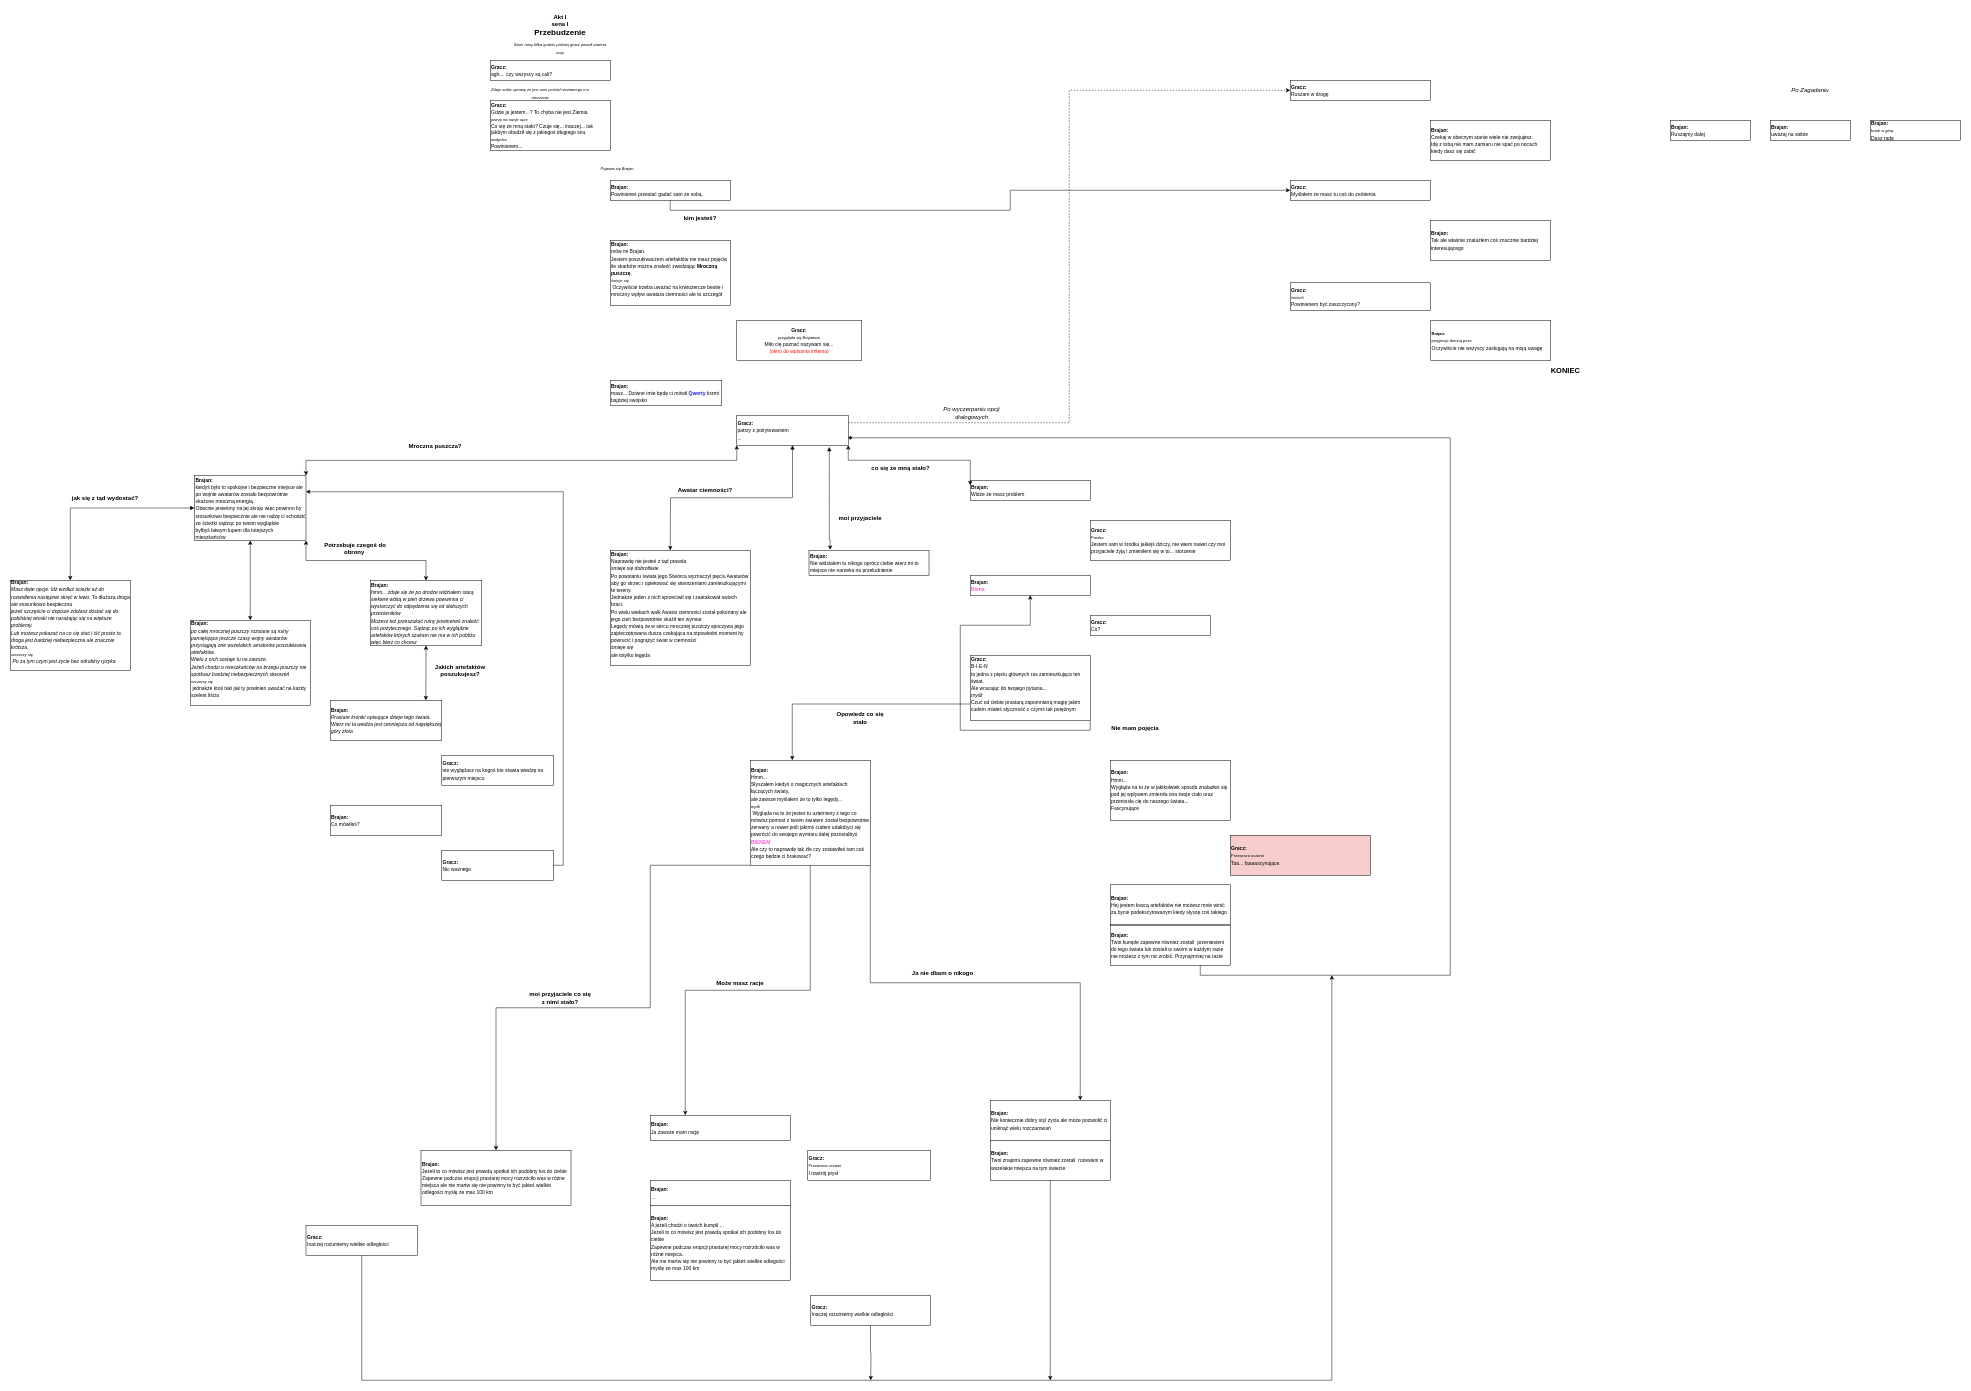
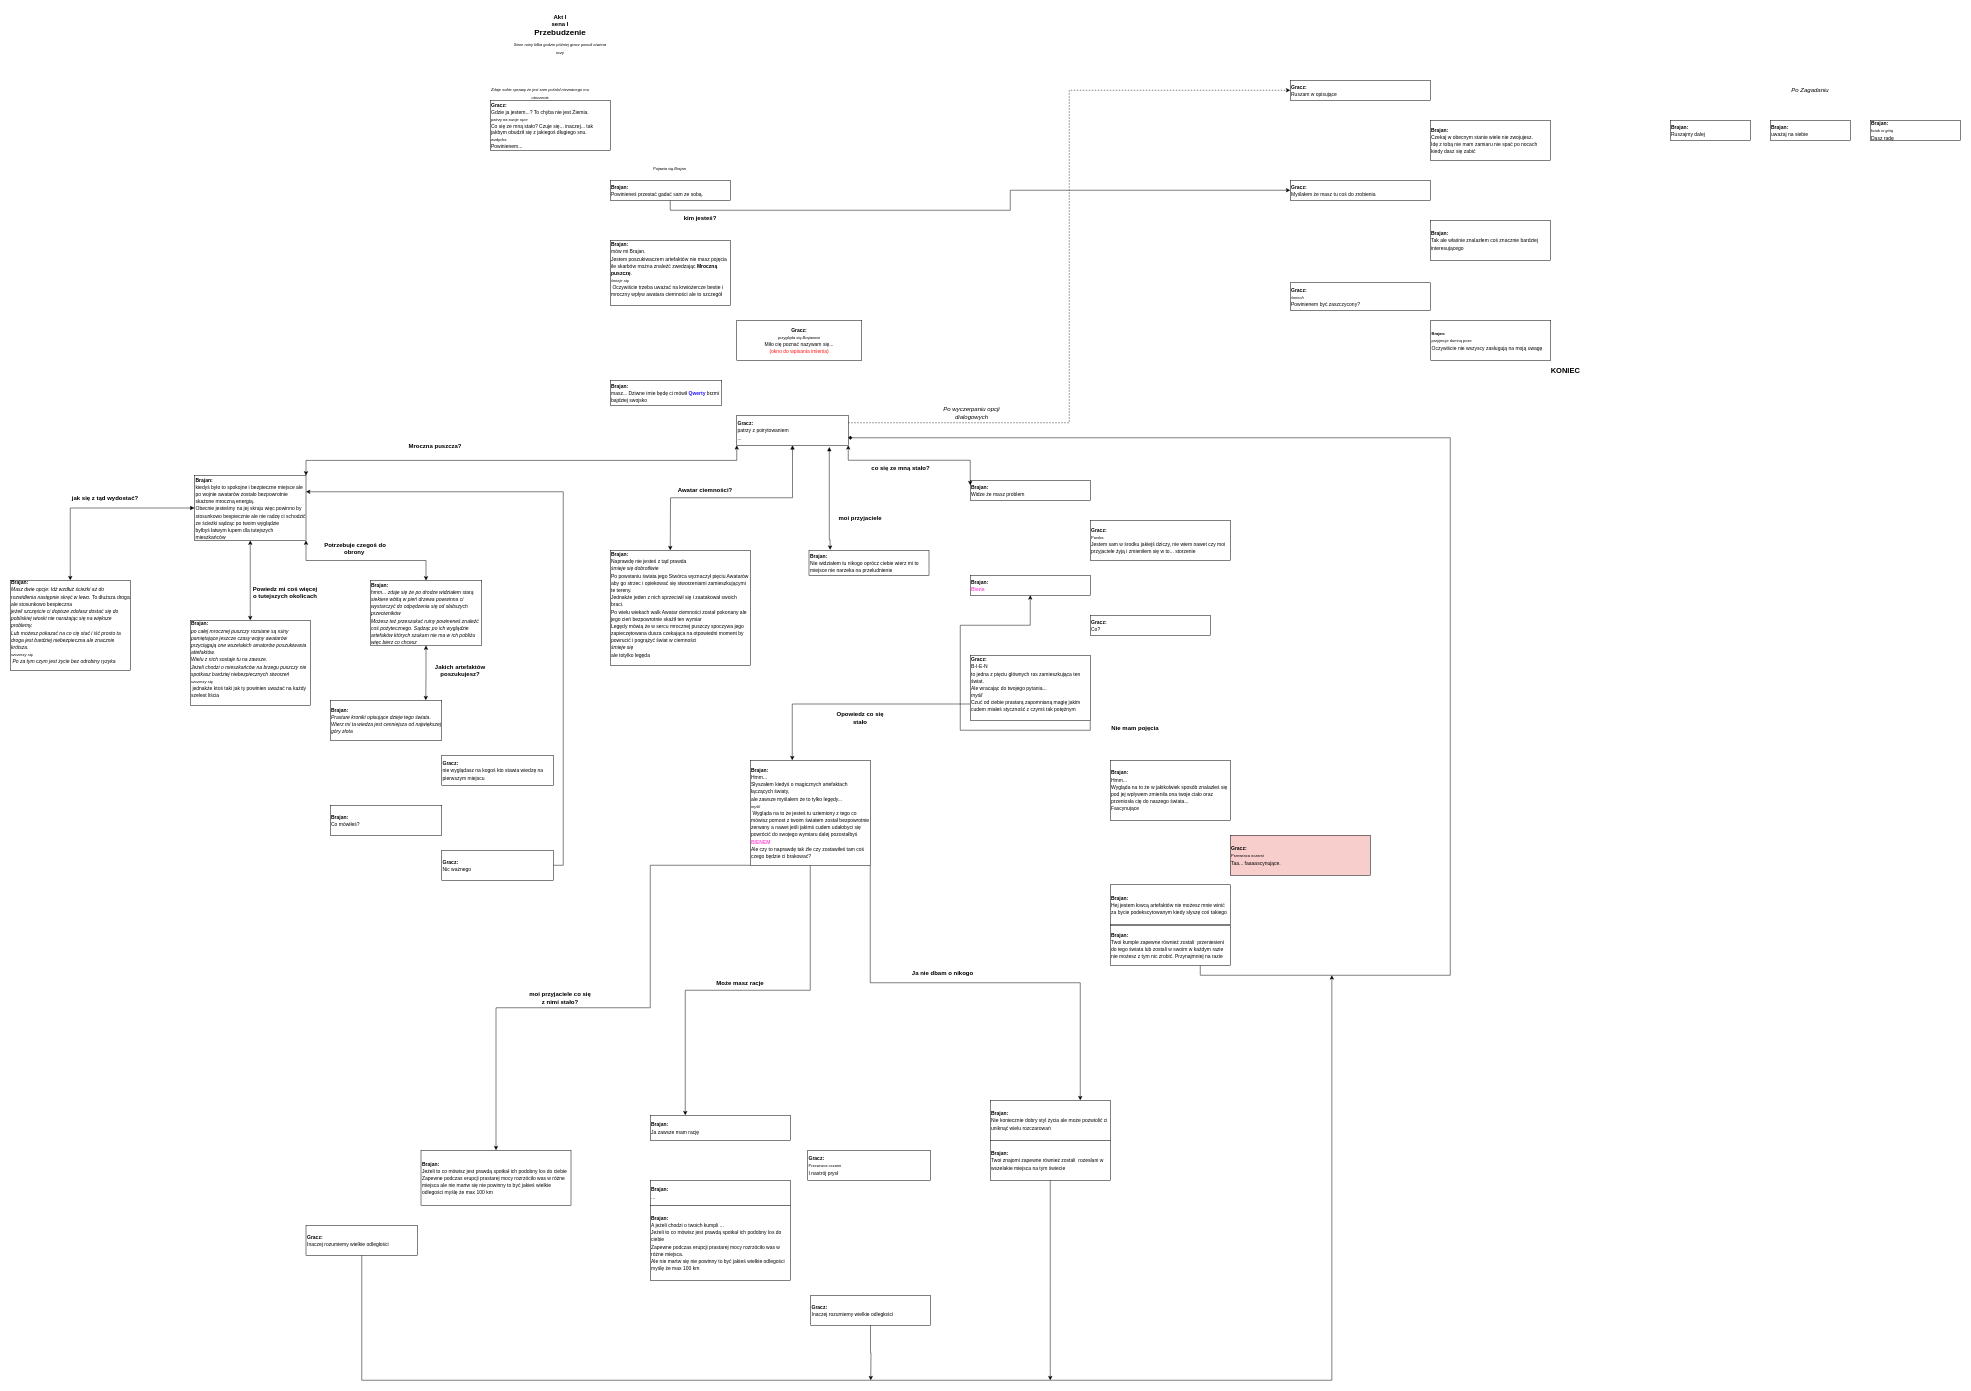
(550, 70) -> none
(1313, 90) -> (1319, 90)
(618, 168) -> (670, 168)
none -> (285, 592)
